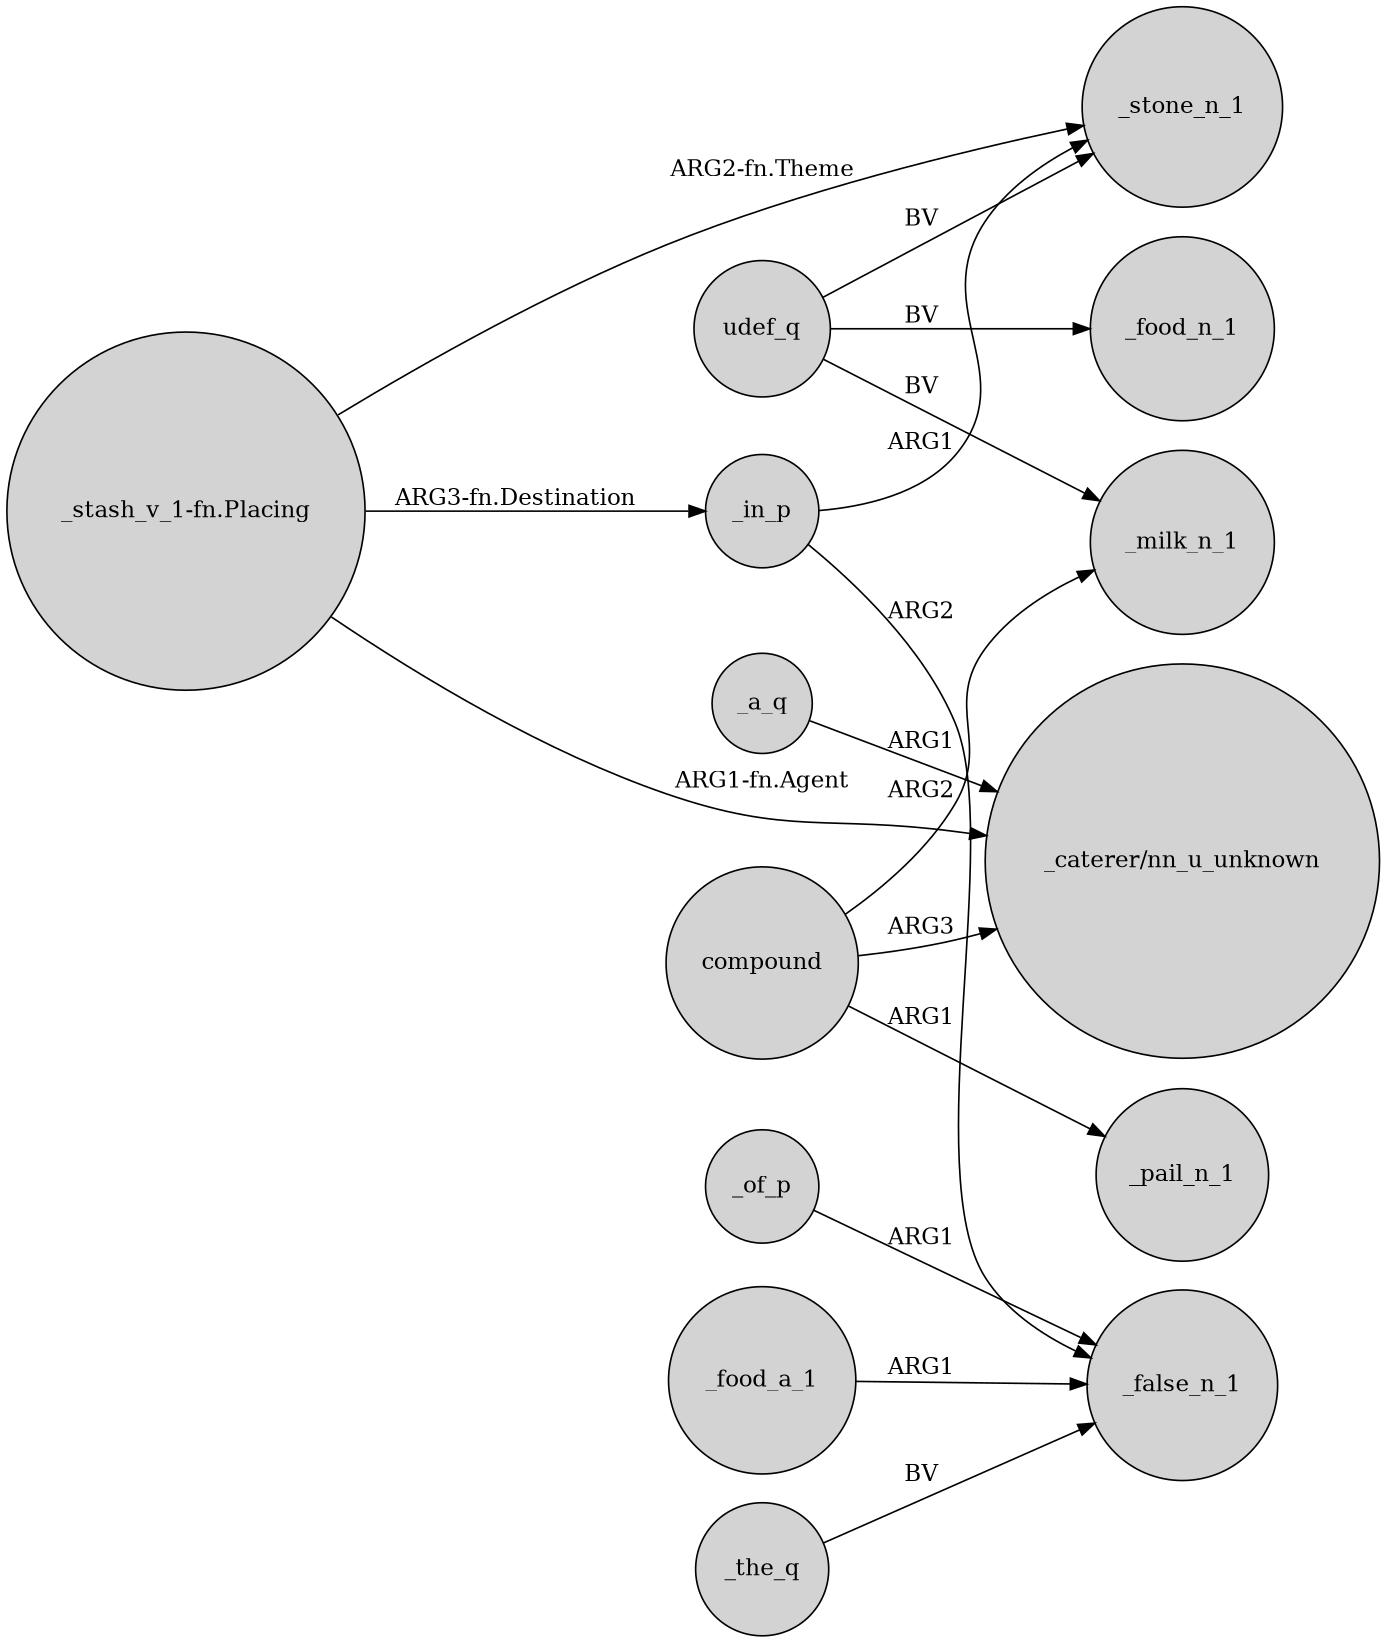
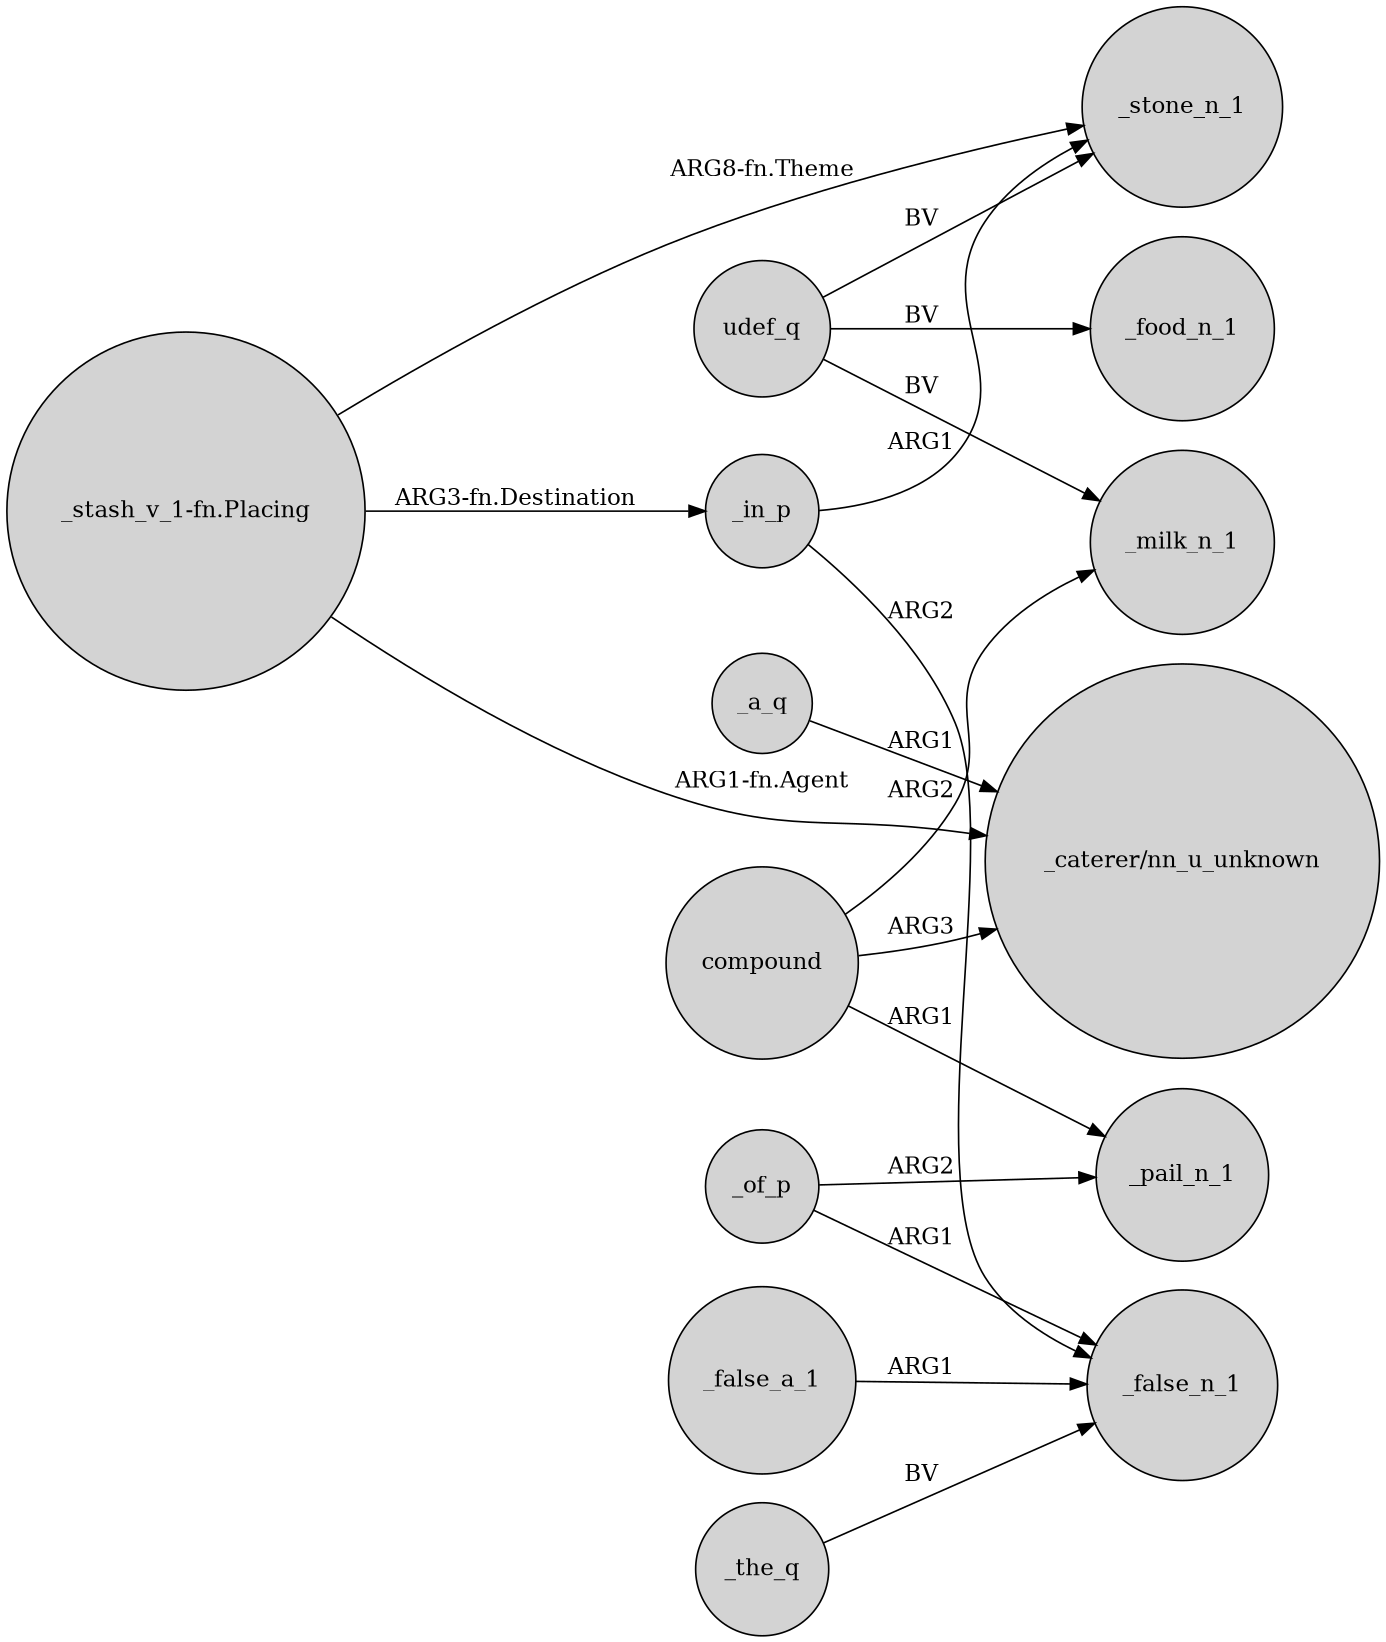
(762, 170) -> (762, 170)
none -> (949, 1181)
(762, 1380) -> (762, 1380)
